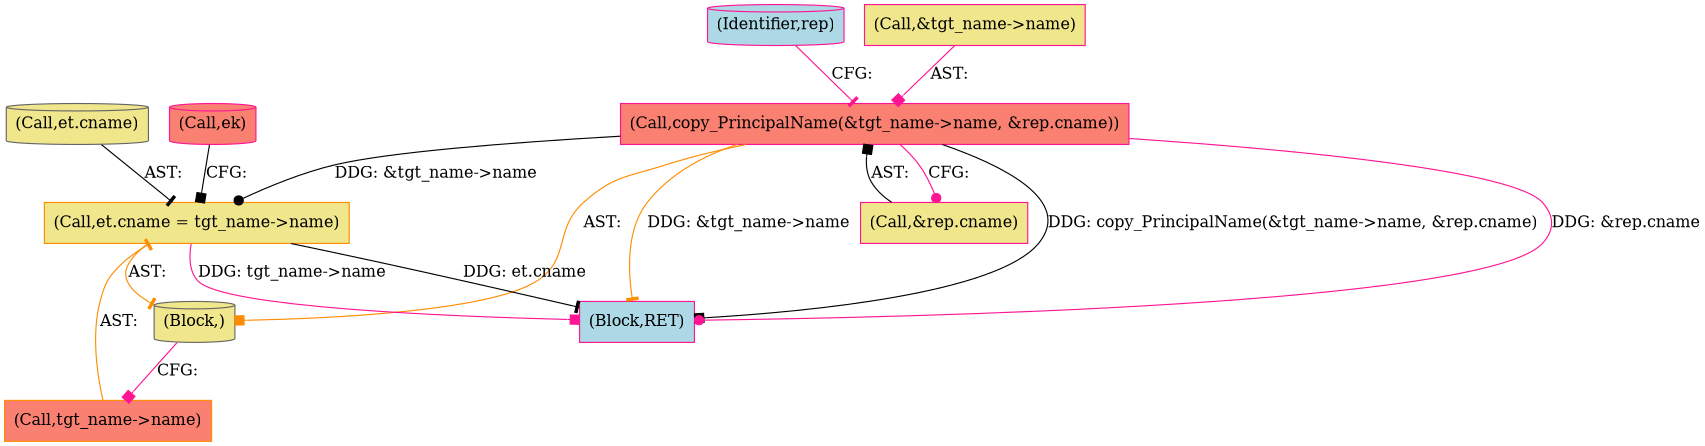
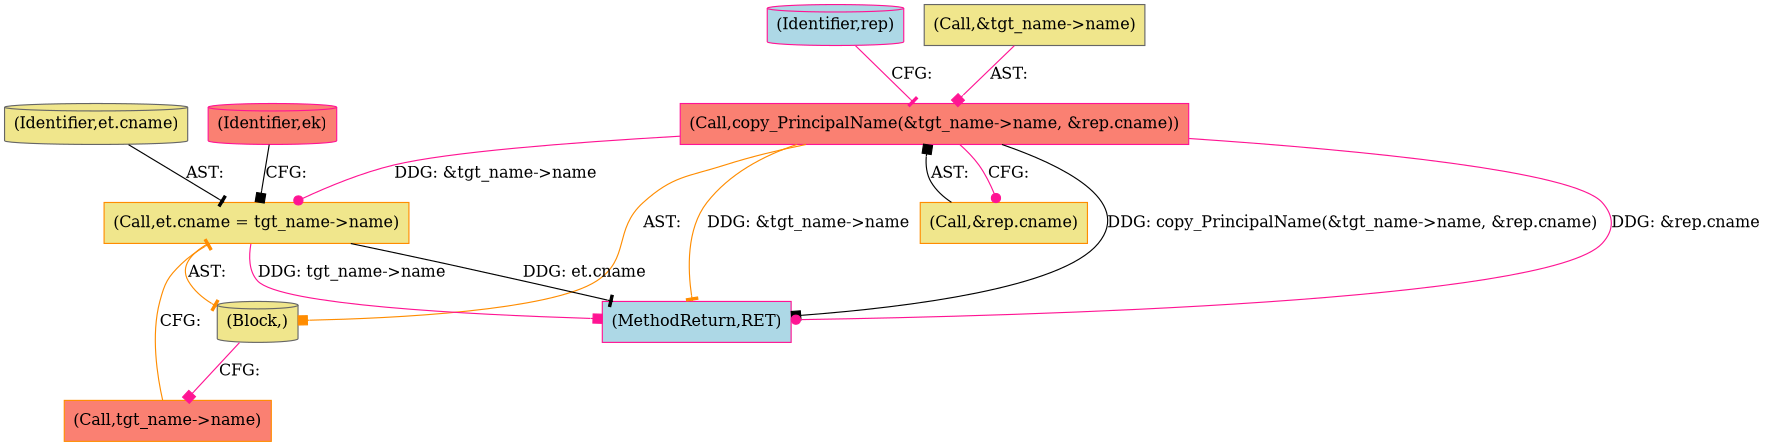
(975, 25) -> (1035, 25)
(77, 124) -> (96, 124)
(213, 124) -> (272, 124)
(428, 151) -> (488, 151)
(944, 223) -> (1004, 223)
(122, 322) -> (183, 322)
(637, 322) -> (697, 322)
